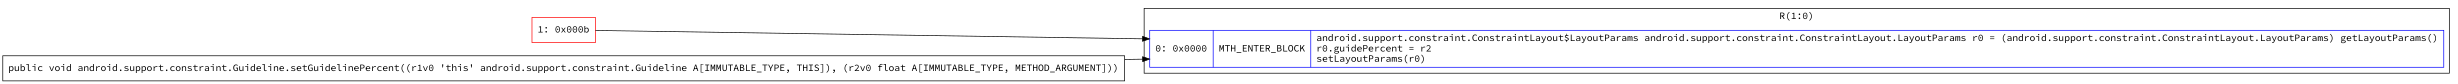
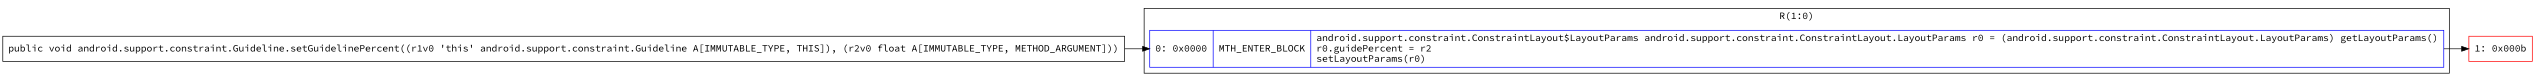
(869, 35) -> (2454, 49)
